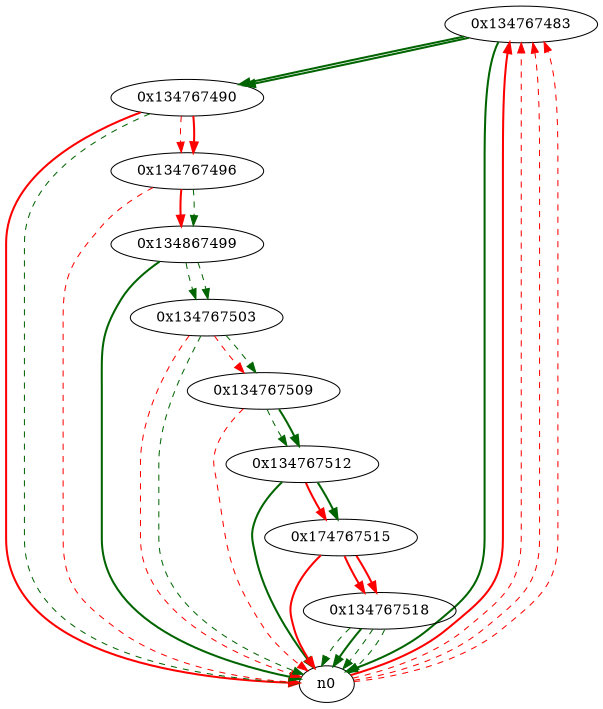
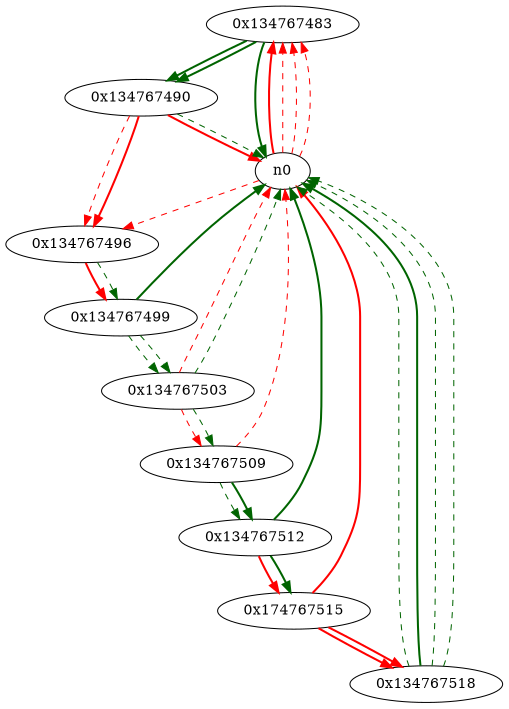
(187, 244) -> (121, 318)
(63, 491) -> (196, 203)
